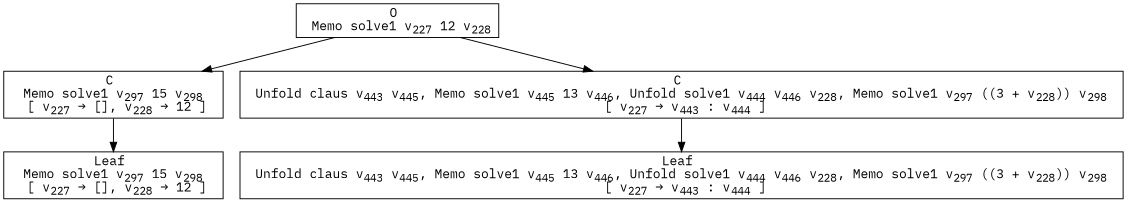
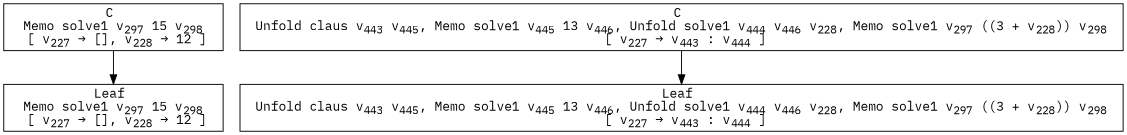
(398, 21) -> none
